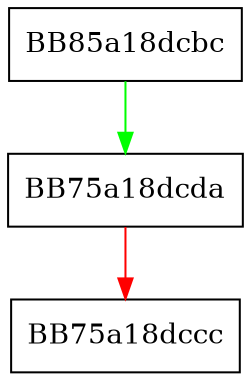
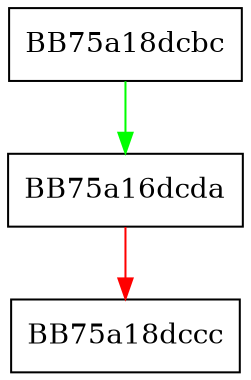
(125, 45) -> (125, 45)
(125, 190) -> (125, 190)
